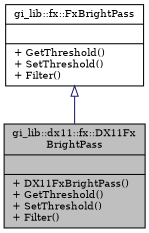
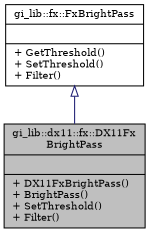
(58, 195) -> (50, 195)
